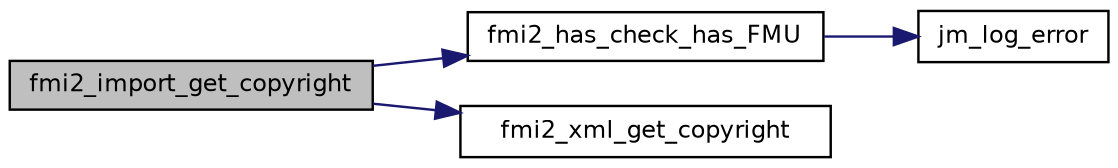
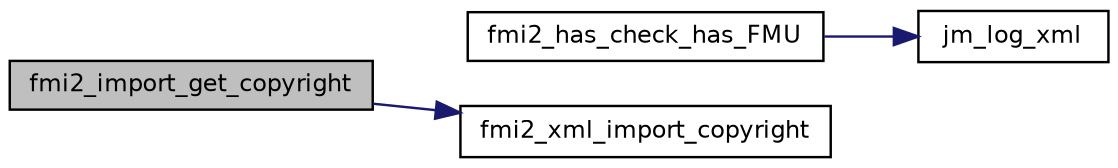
(1013, 37) -> (1013, 37)
(408, 62) -> none
(646, 132) -> (646, 132)
